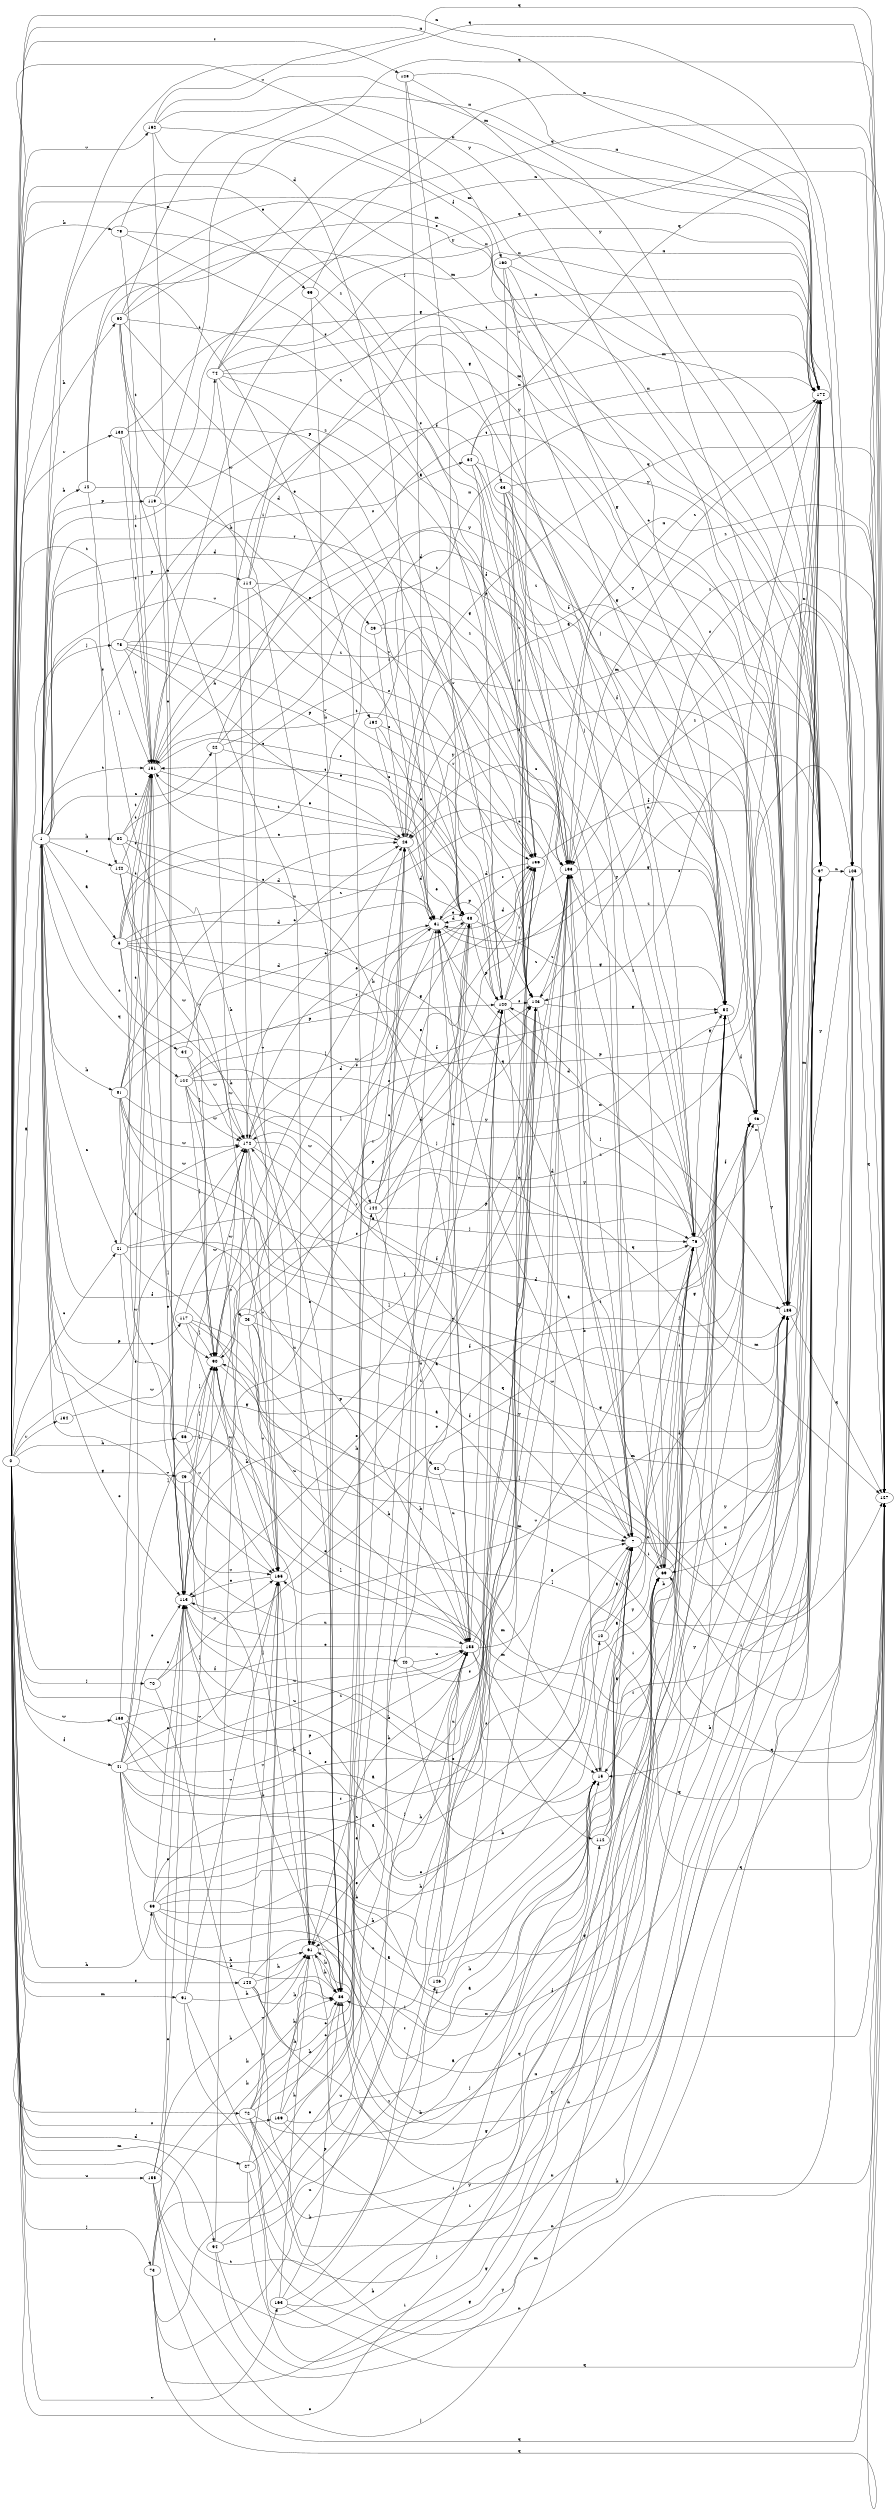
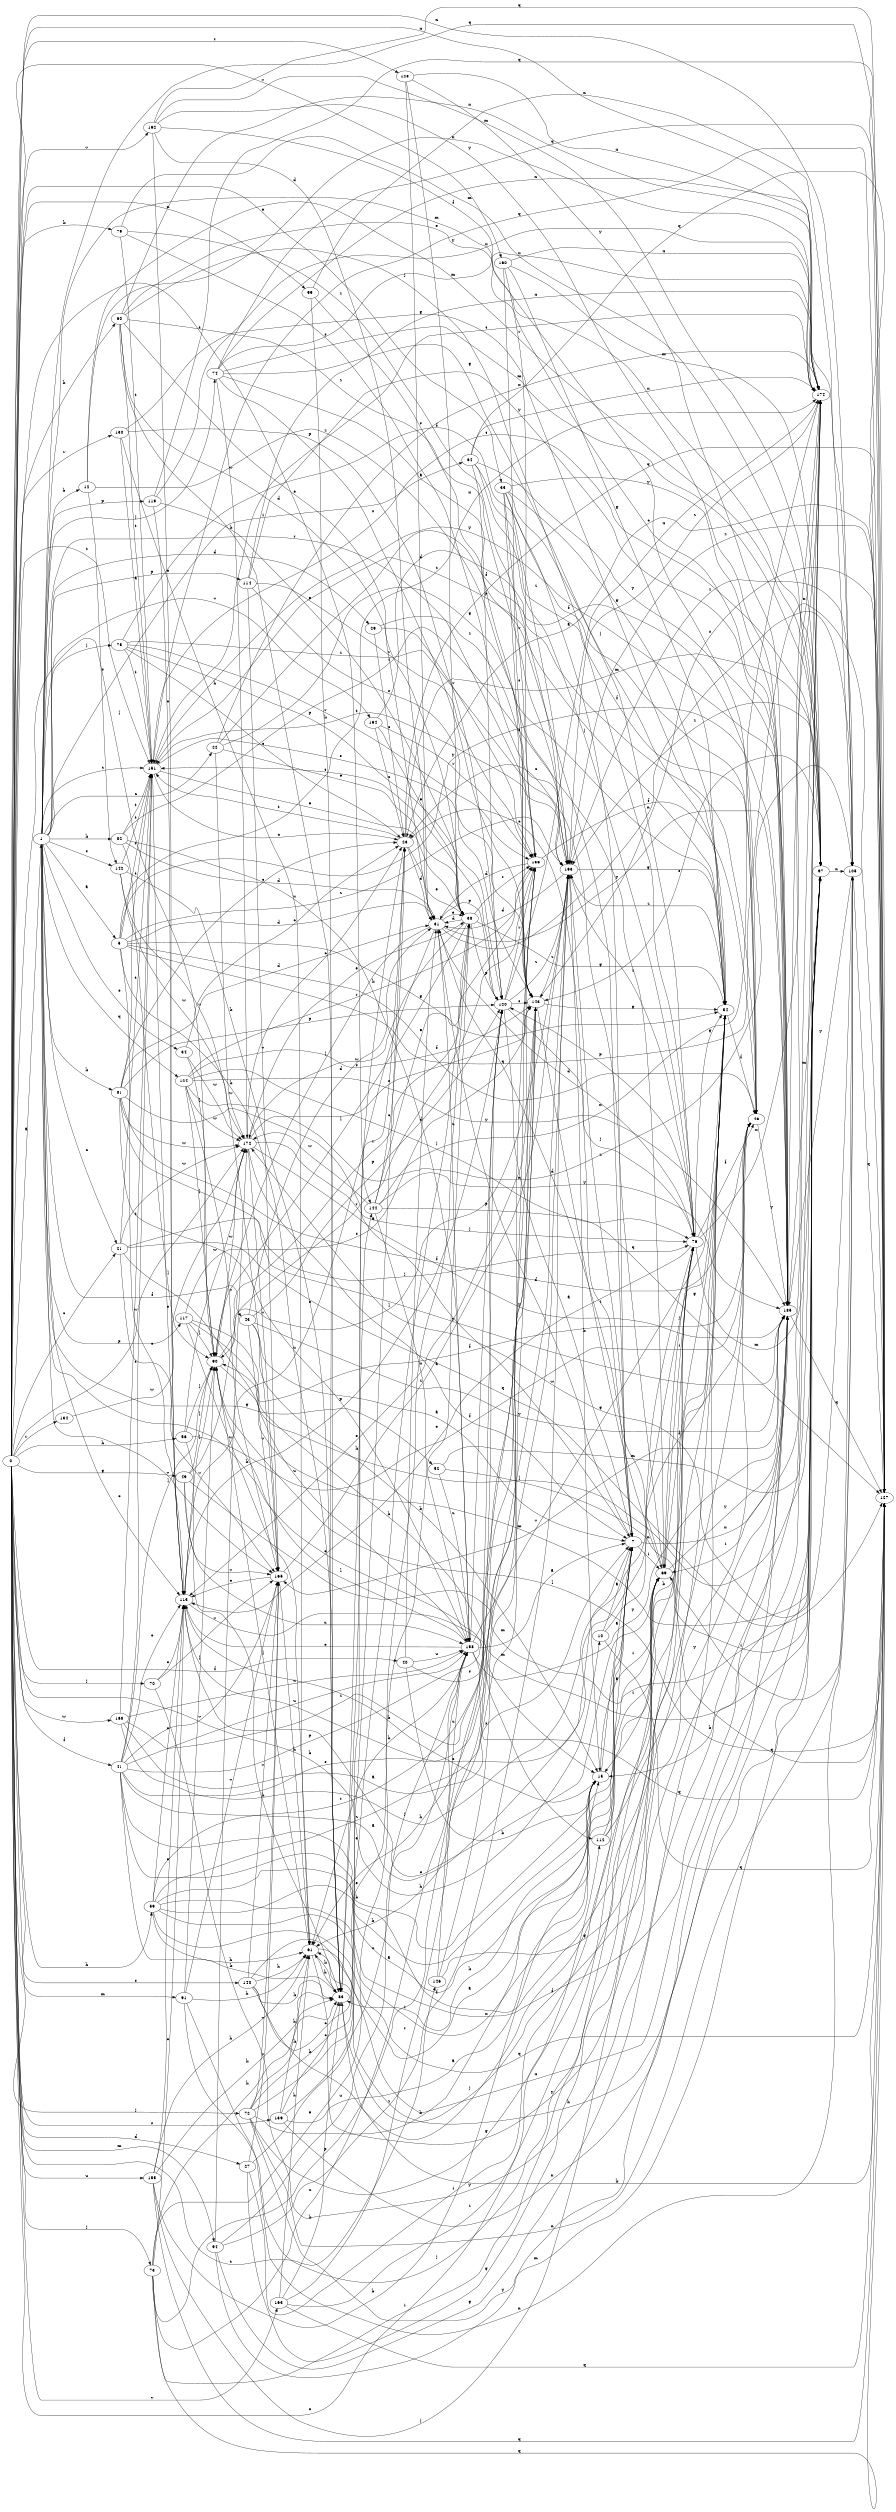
(136, 578) -> (136, 578)
